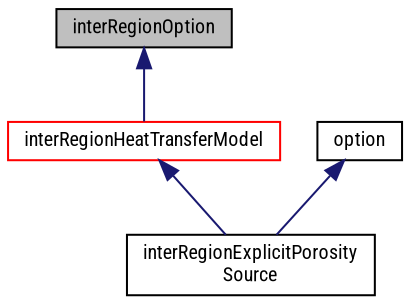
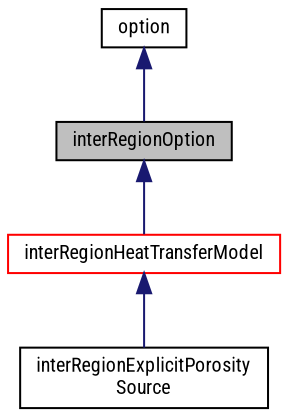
(303, 205) -> (144, 95)
